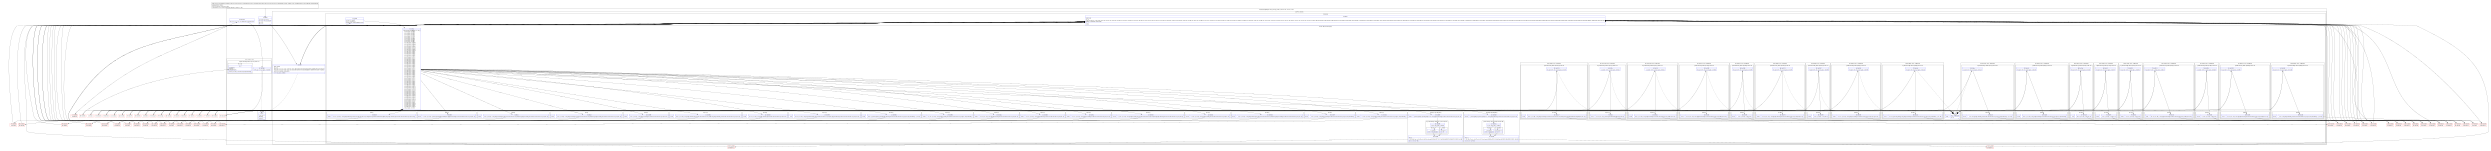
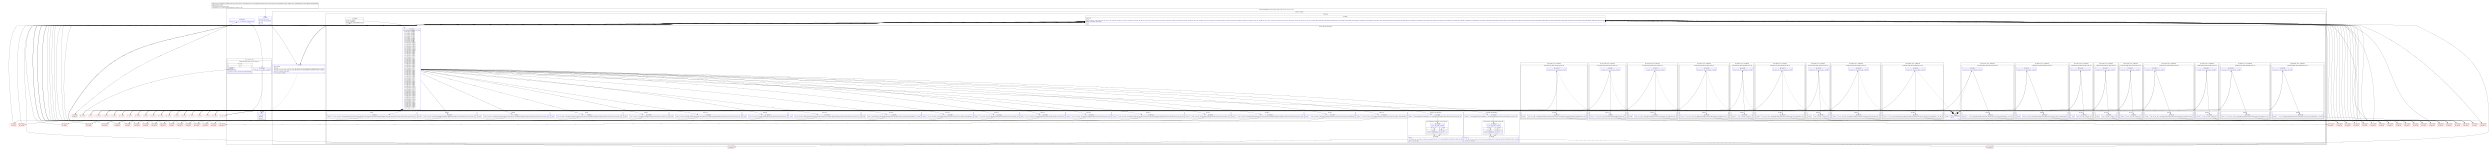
none -> (2382, 125)
